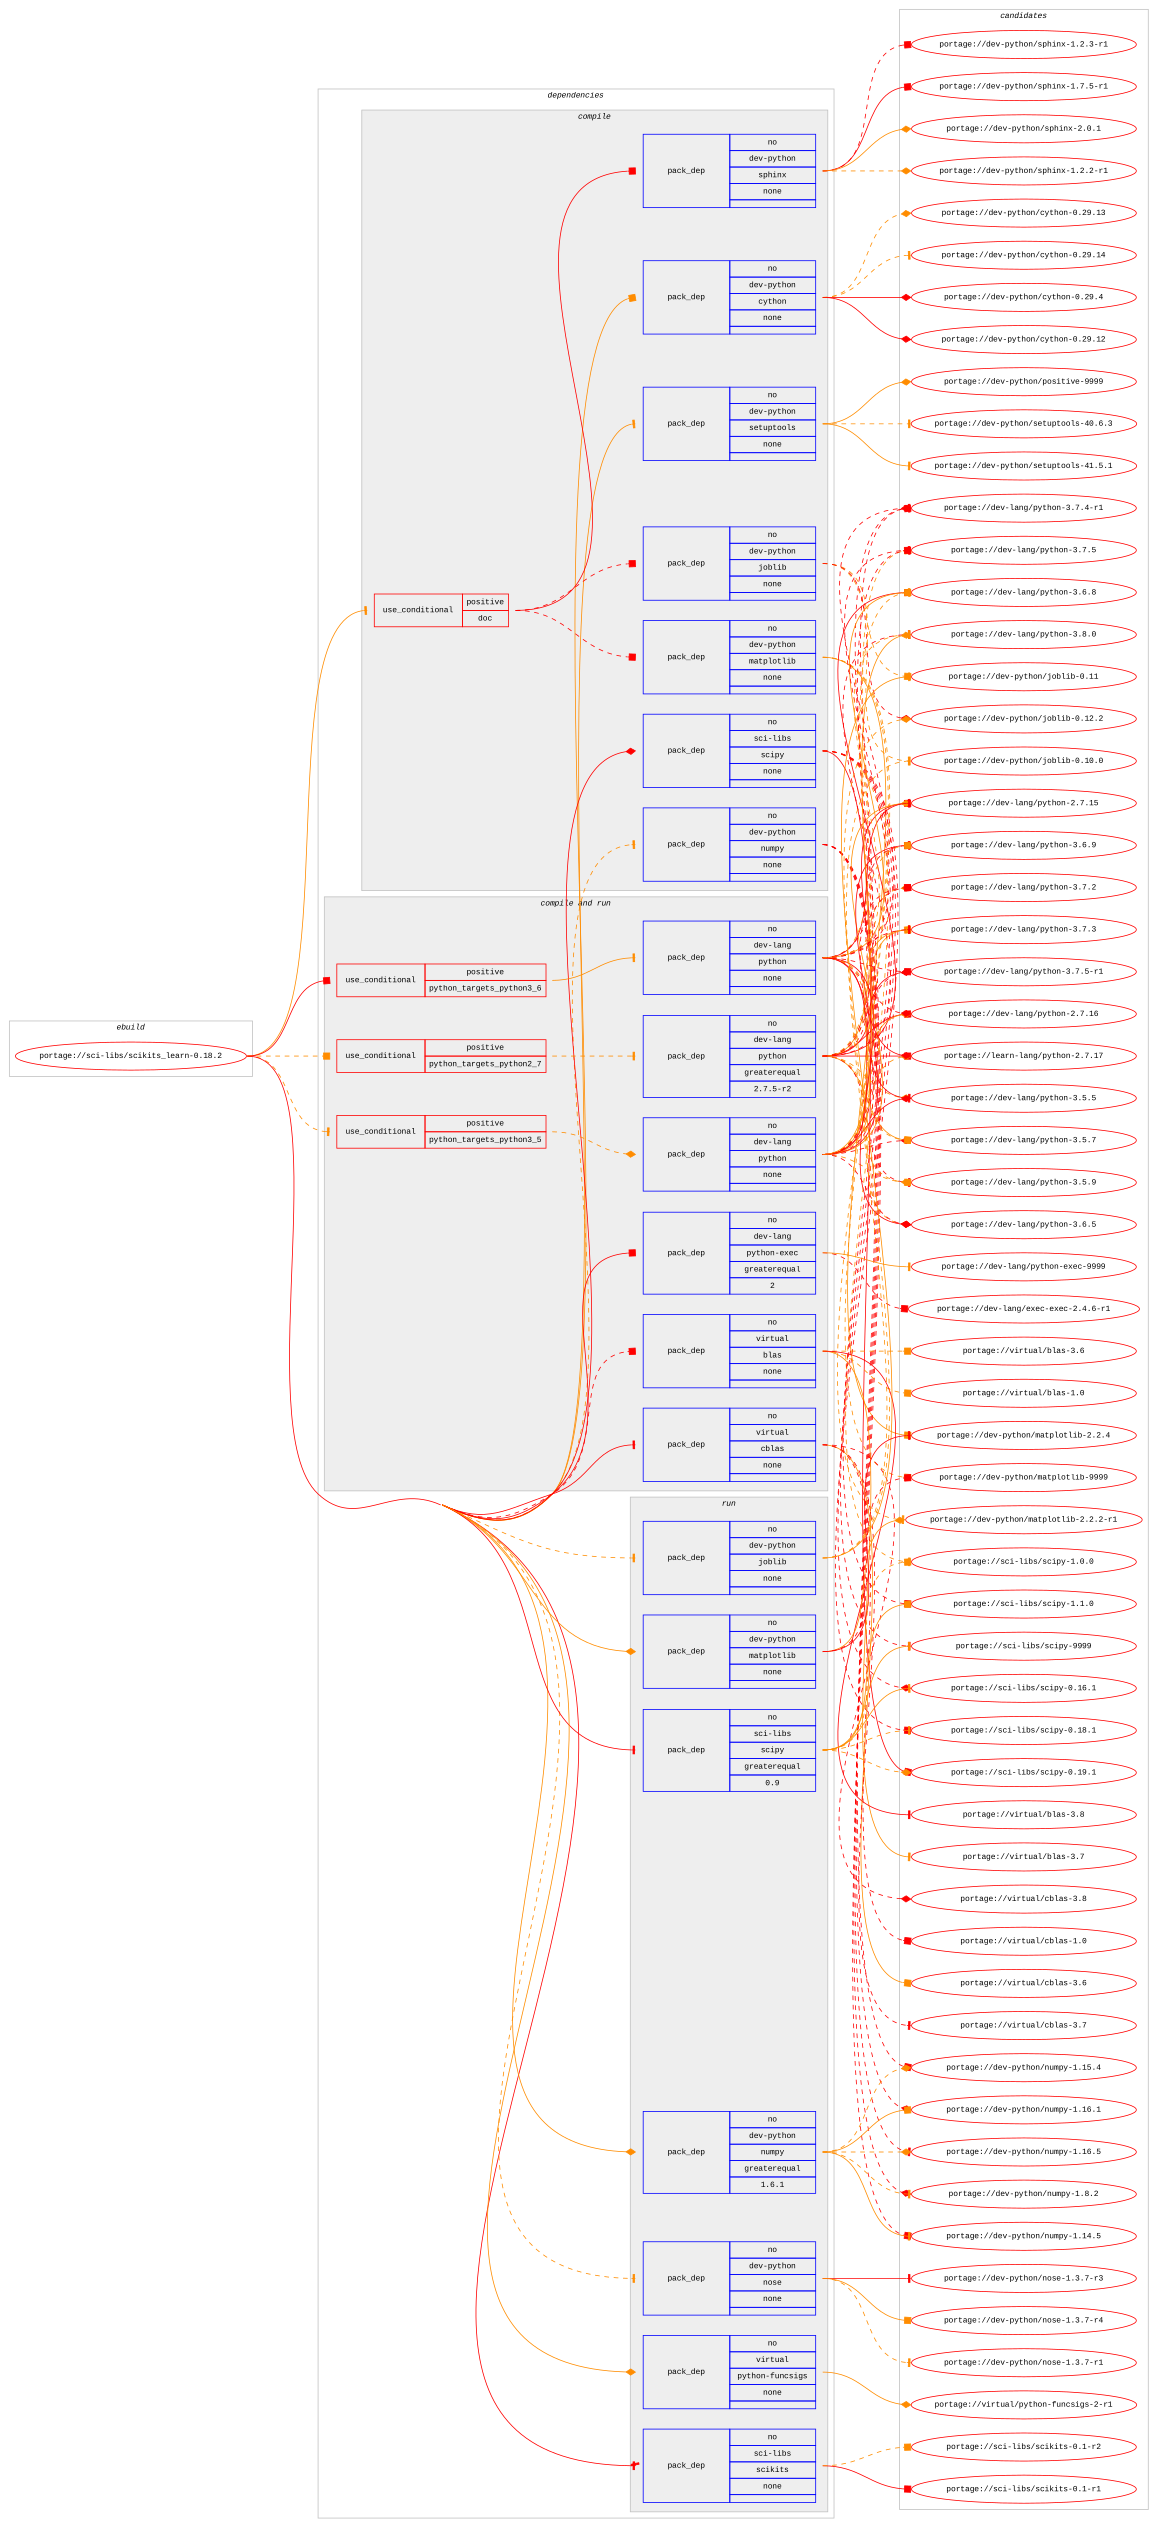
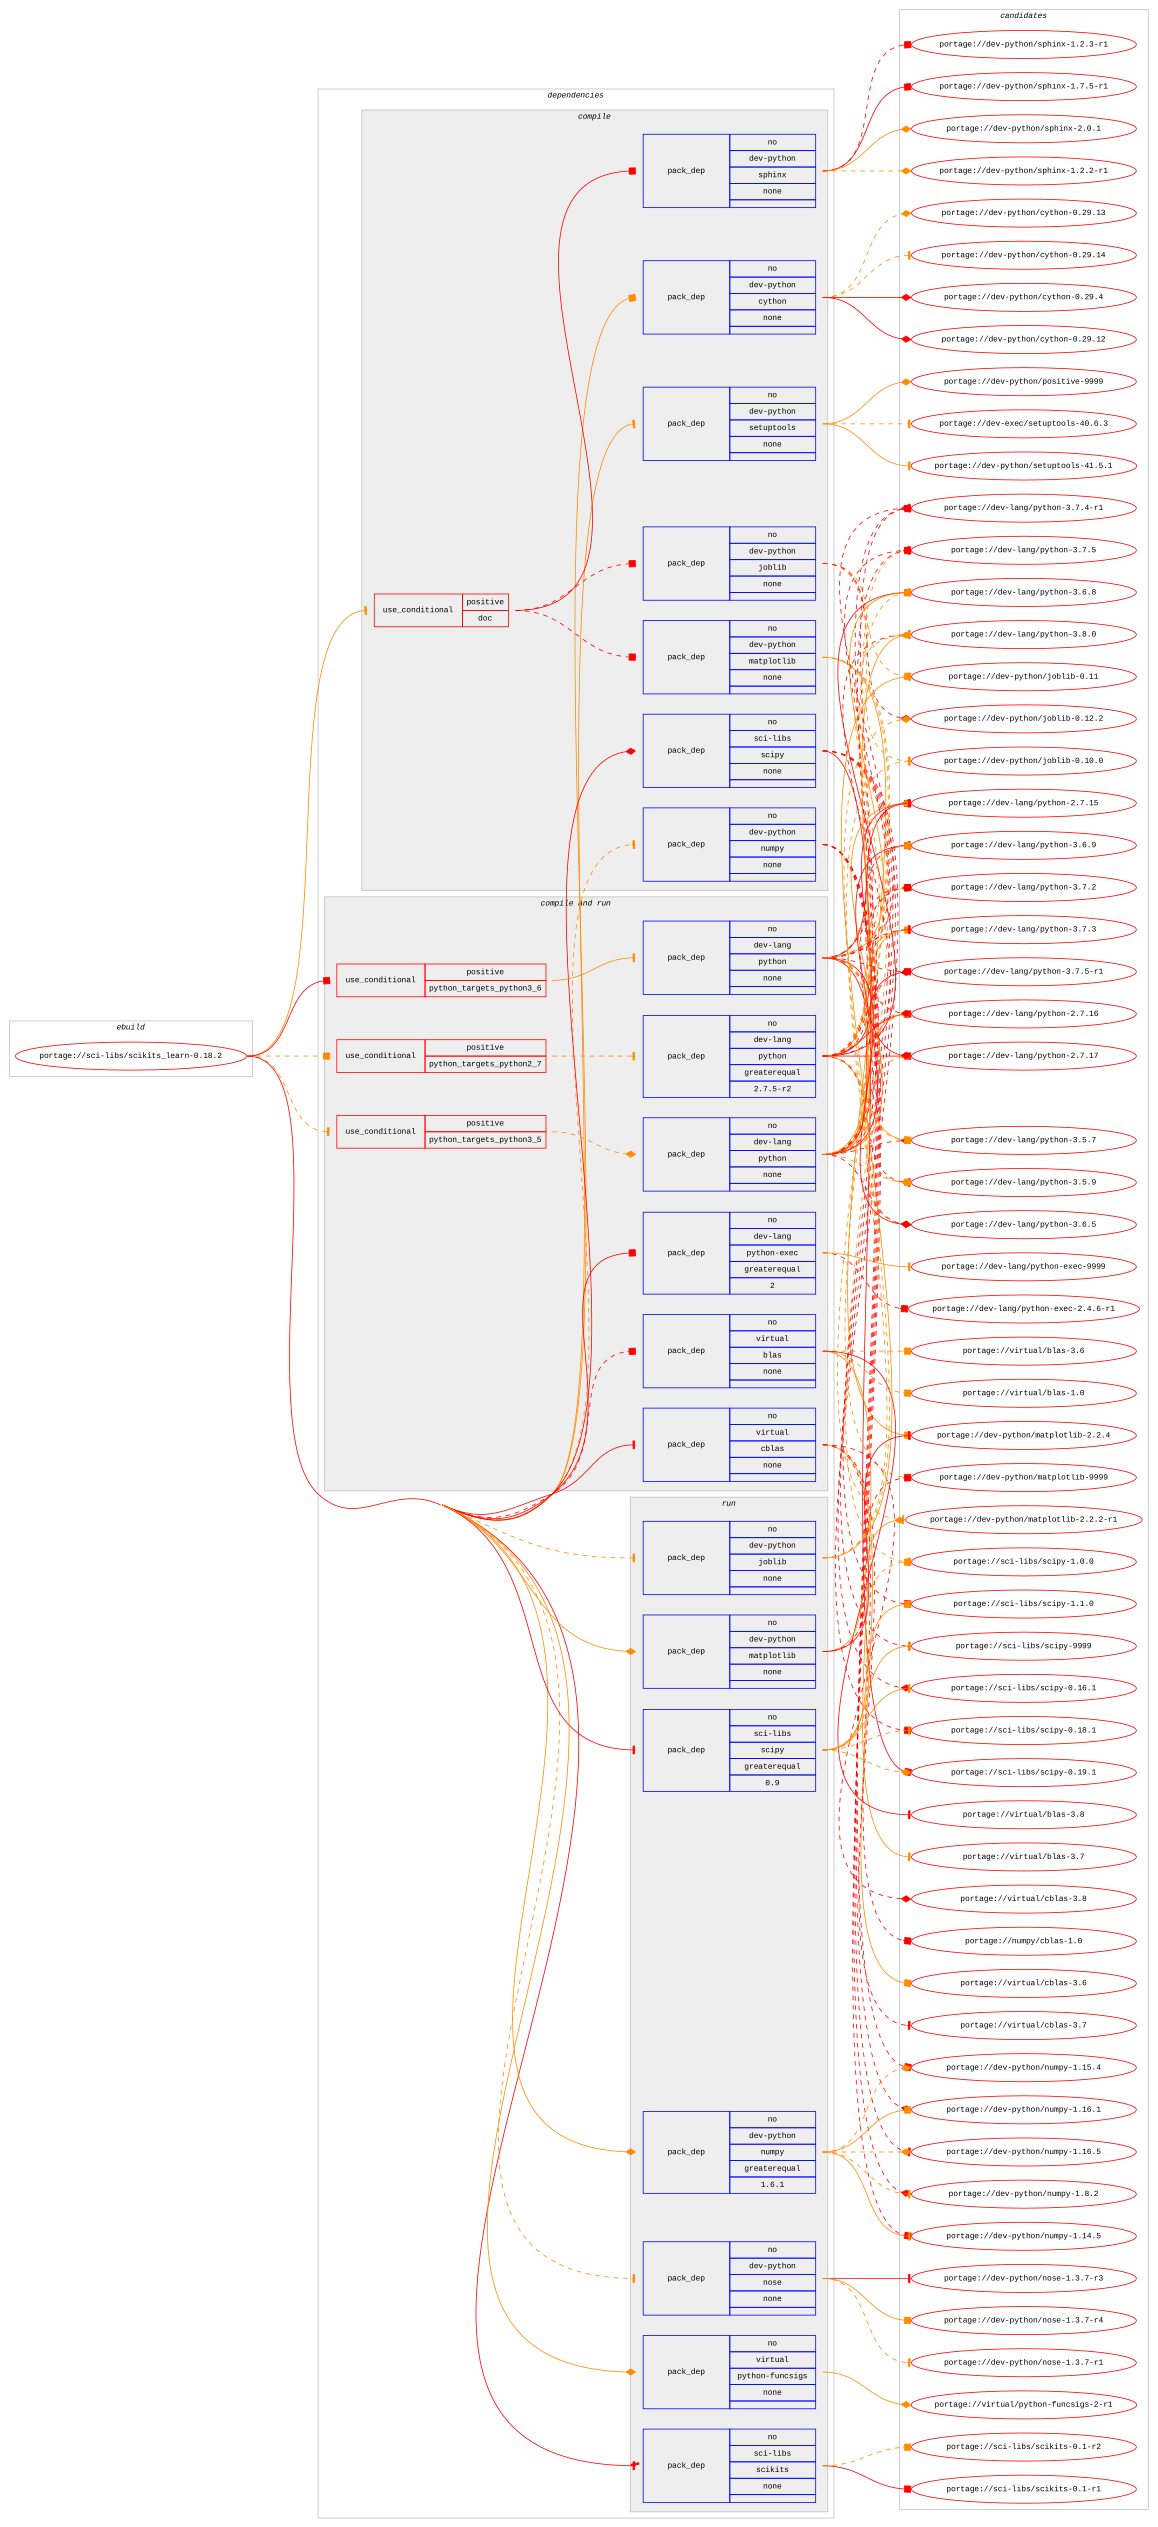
(1024, 424) -> (1024, 424)
(1024, 1056) -> (1024, 1056)
(1024, 1098) -> none
(1024, 1309) -> (1024, 1309)
(1024, 1941) -> (1024, 1941)
